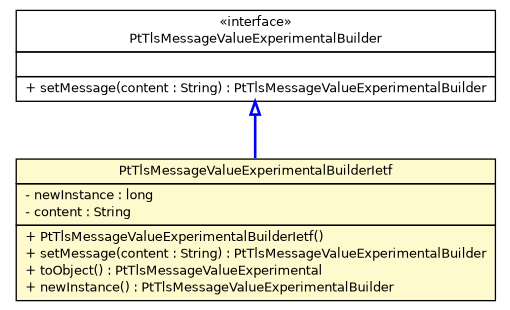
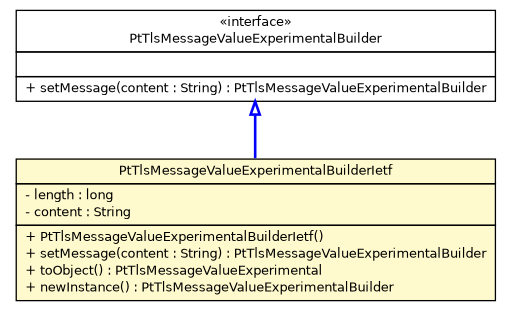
(90, 195) -> (69, 195)
